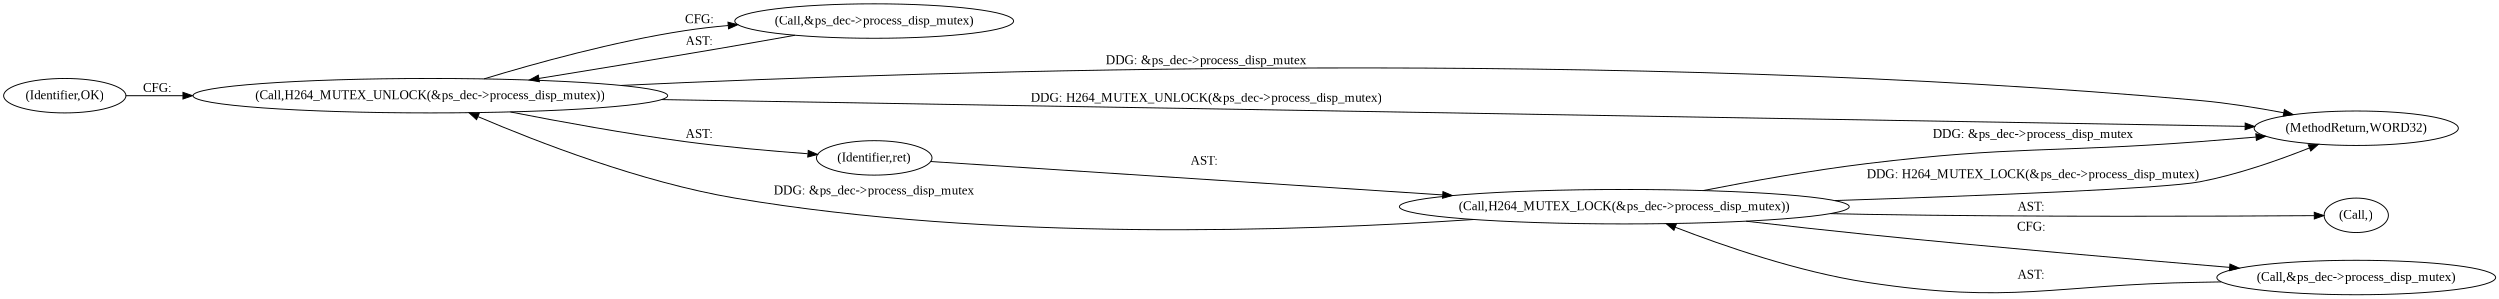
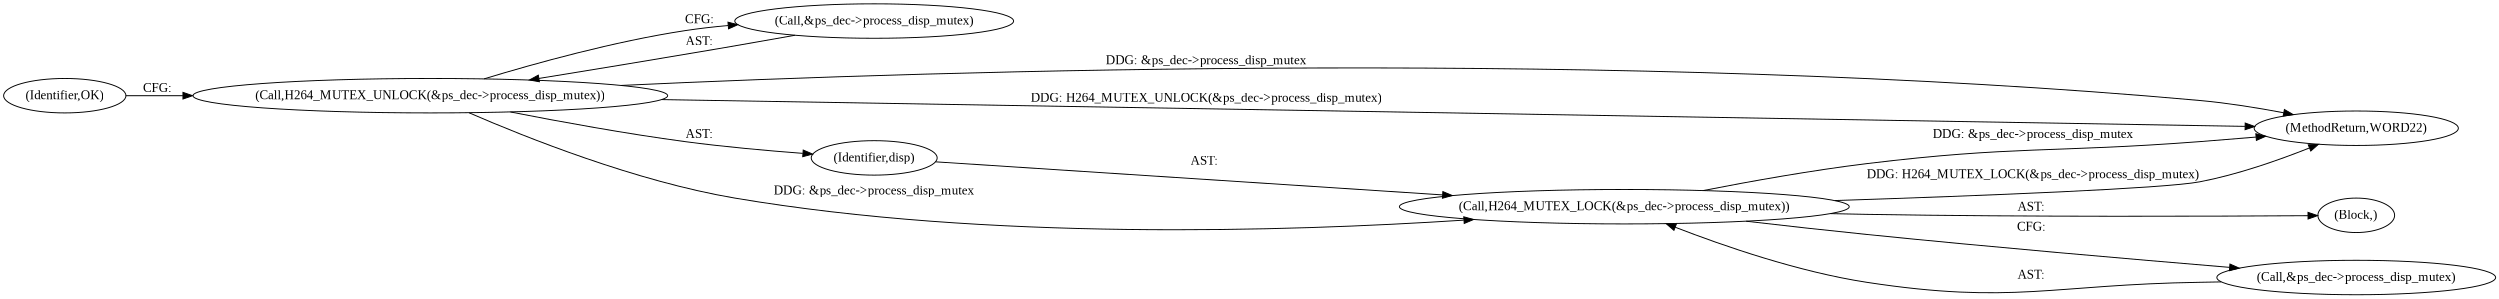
(2356, 128) -> (2356, 128)
(874, 158) -> (874, 158)
(2356, 215) -> (2356, 215)
(969, 223) -> (959, 223)
